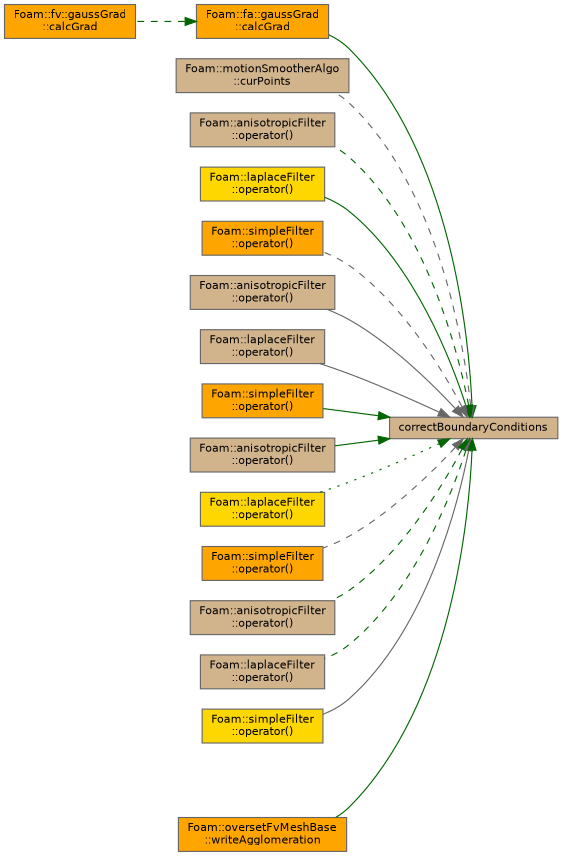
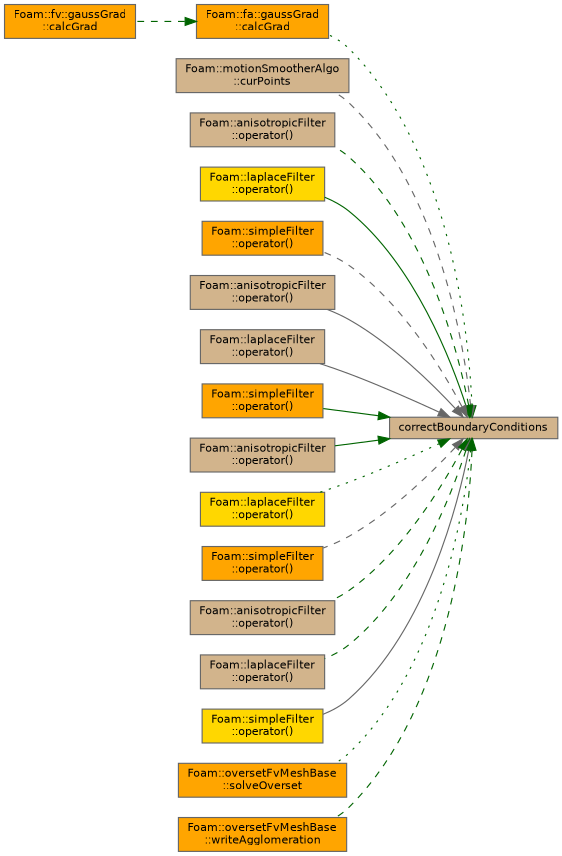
(437, 204) -> (437, 204)
(438, 648) -> (438, 648)
none -> (263, 780)
